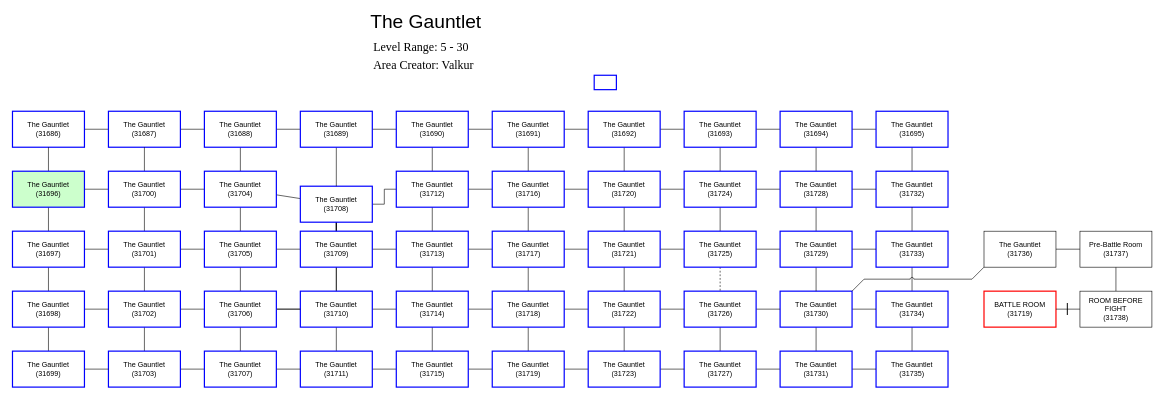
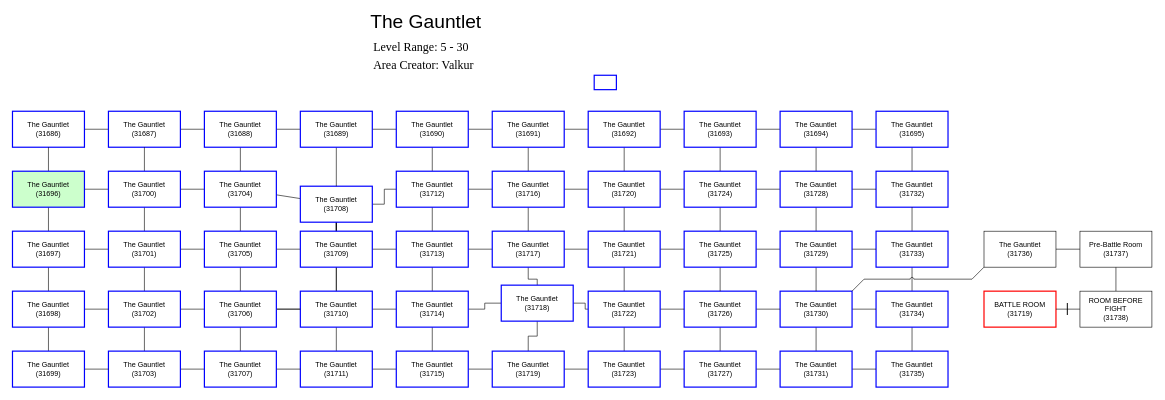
(720, 278) -> (720, 278)
(528, 309) -> (537, 303)
